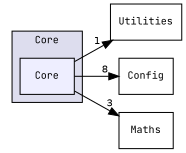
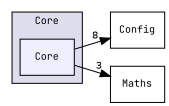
(146, 22) -> none
